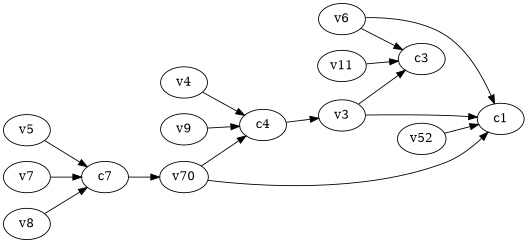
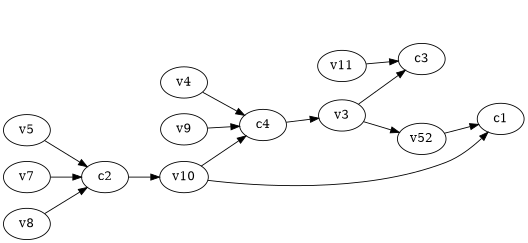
(342, 19) -> none
(417, 115) -> (377, 126)
(105, 177) -> (105, 177)
(184, 177) -> (184, 177)
